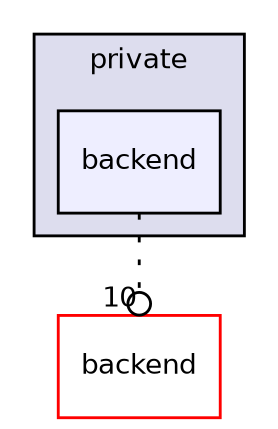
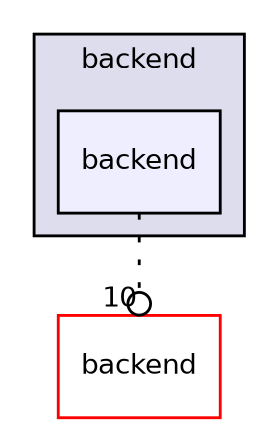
(139, 61) -> (139, 61)
